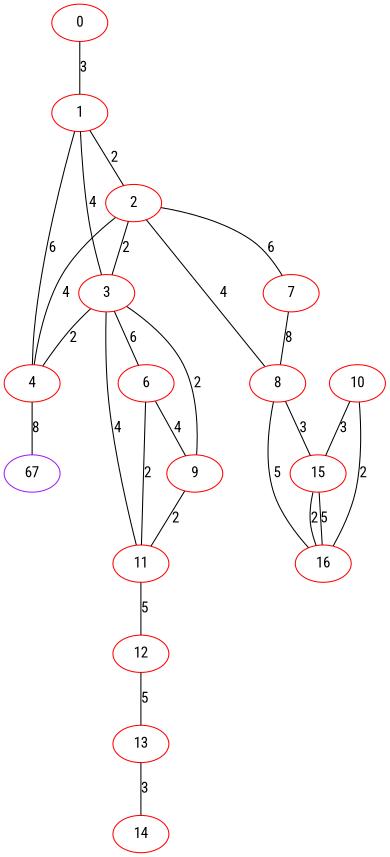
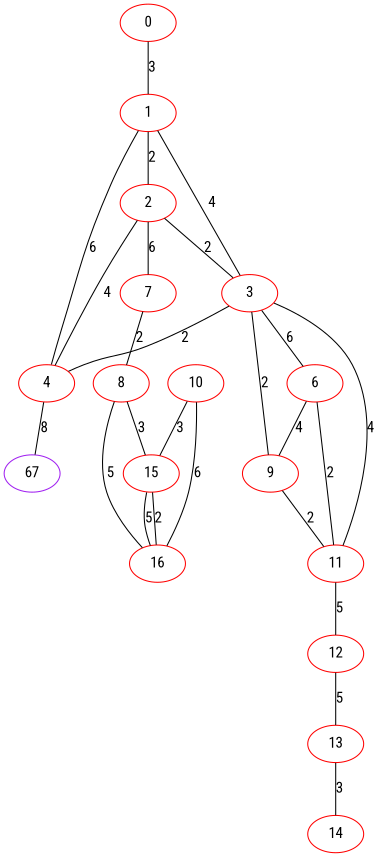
(206, 293) -> none
(289, 338) -> (139, 338)
(363, 474) -> (197, 474)
